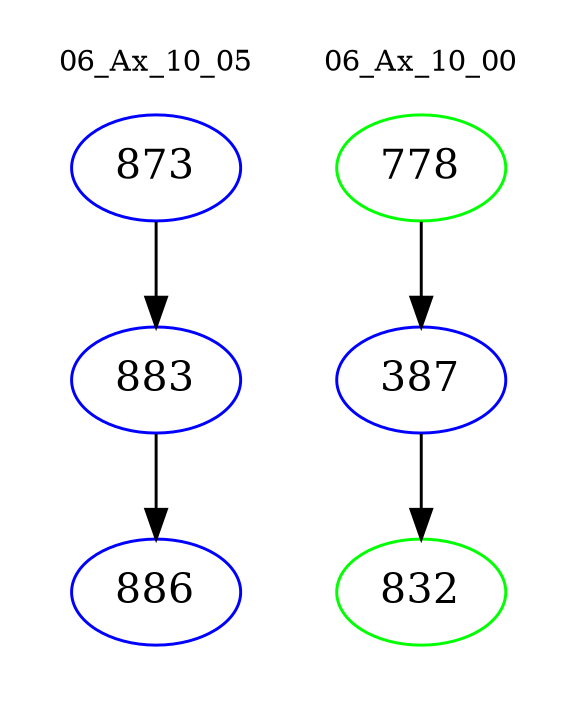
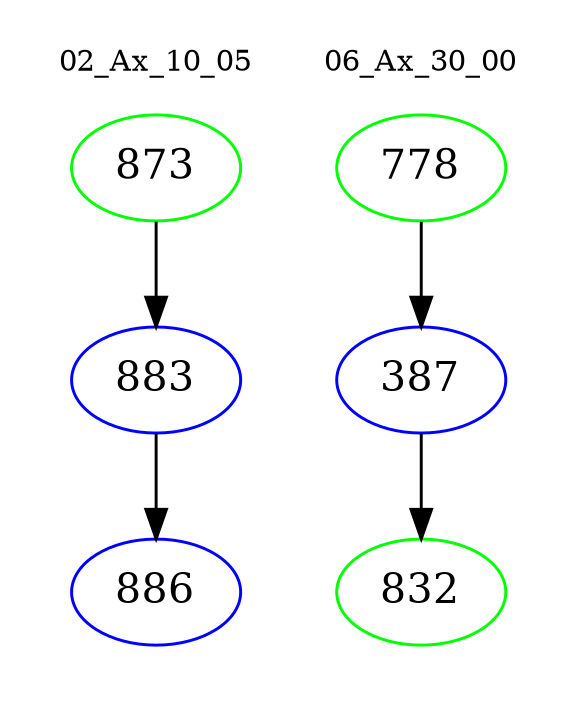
(156, 63) -> (156, 63)
(421, 63) -> (421, 63)
(156, 168) -> (156, 168)
